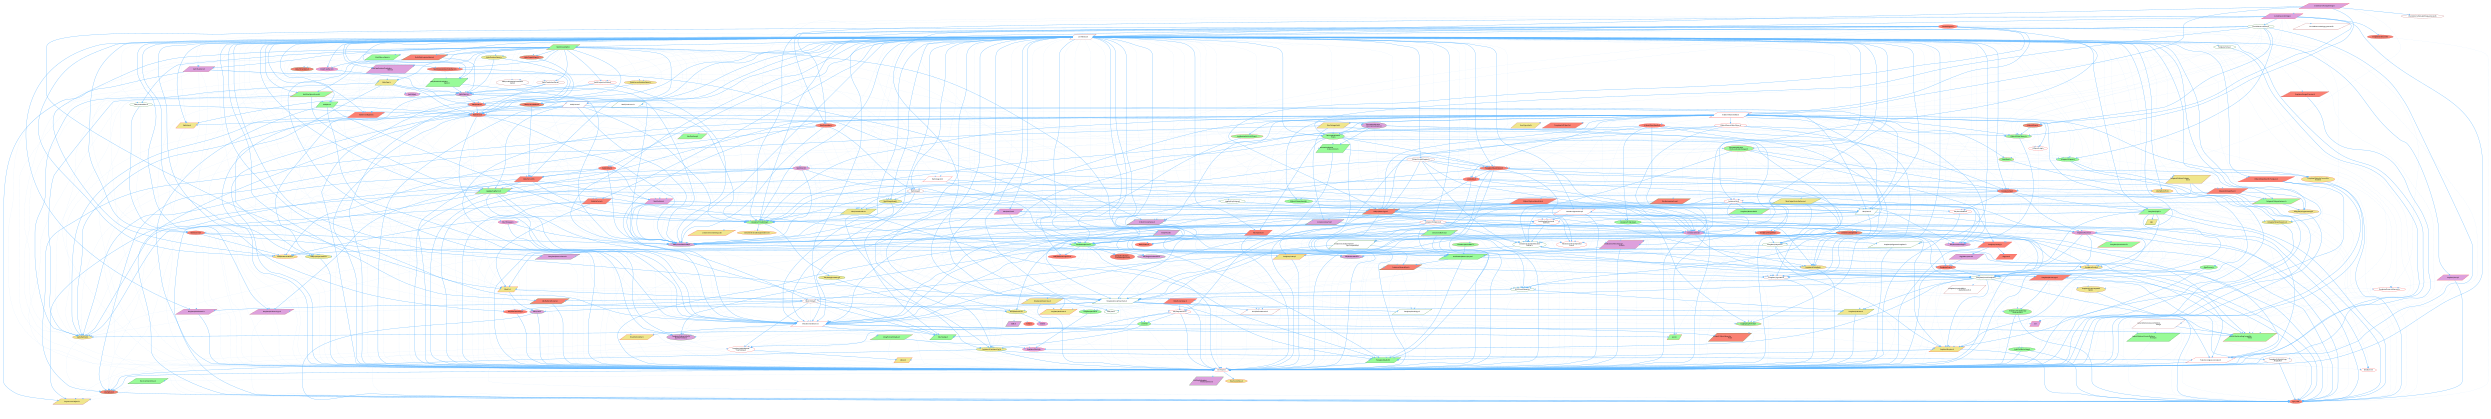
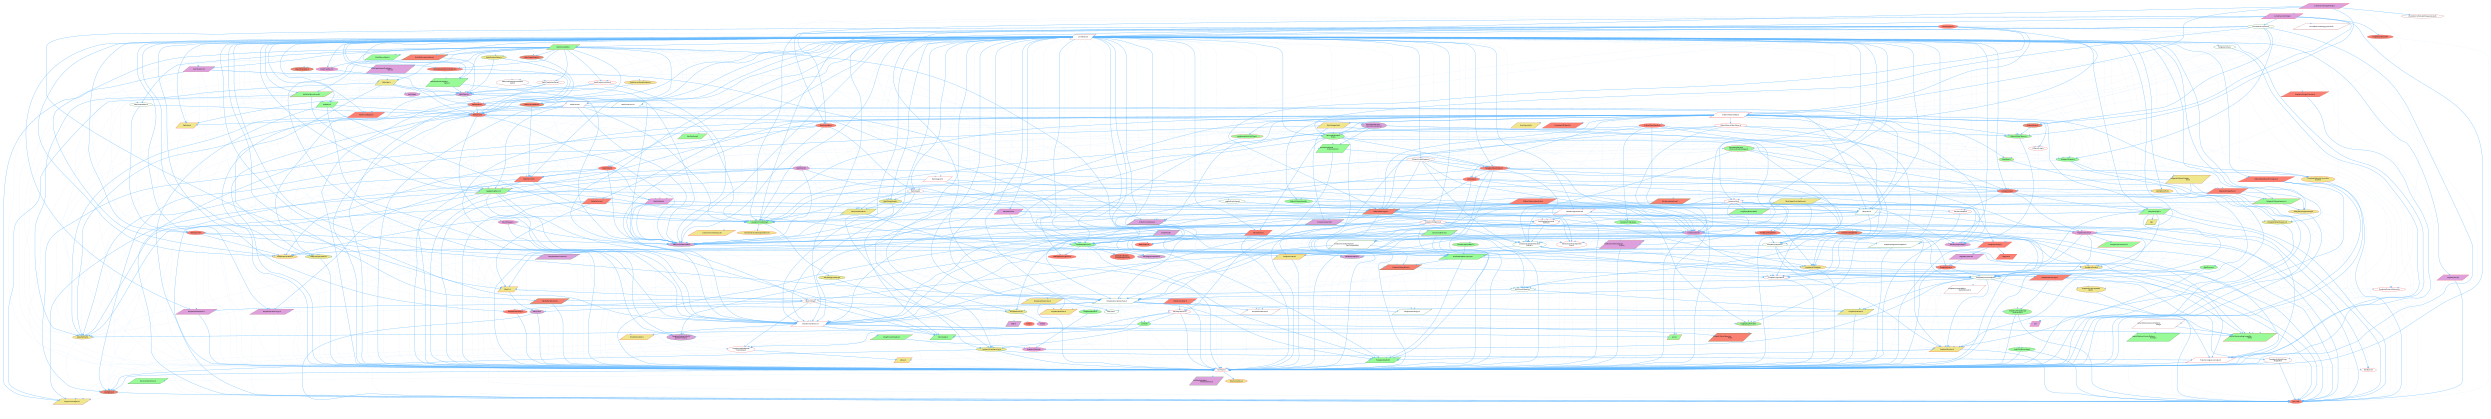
(85, 136) -> (45, 170)
